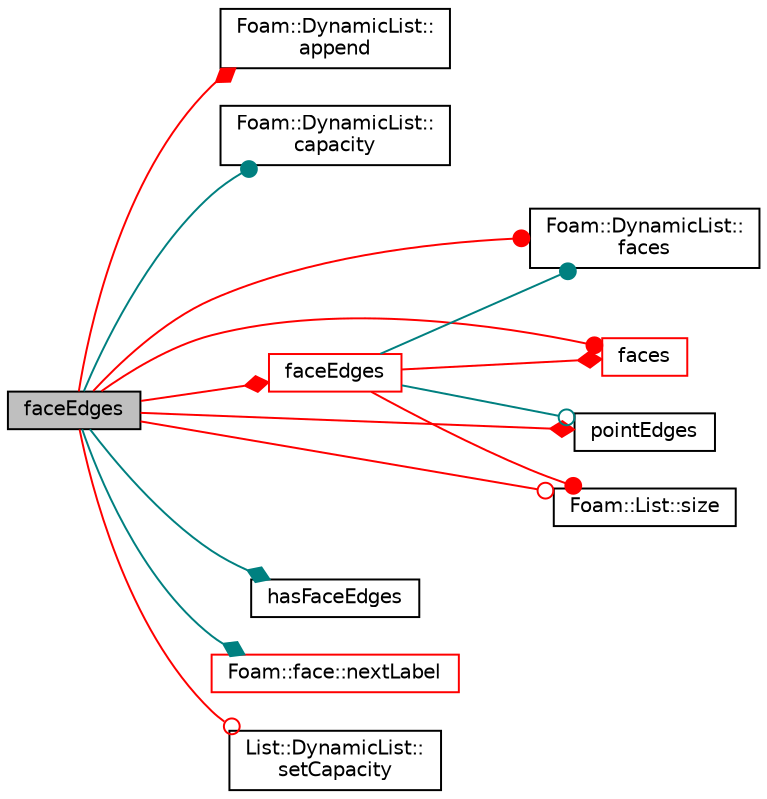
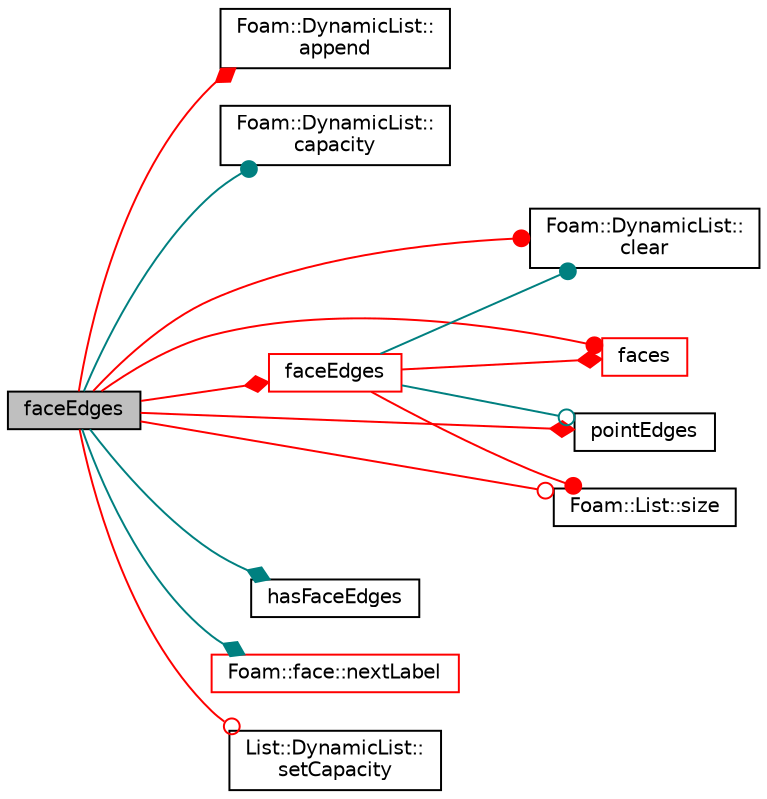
(645, 238) -> (645, 238)
